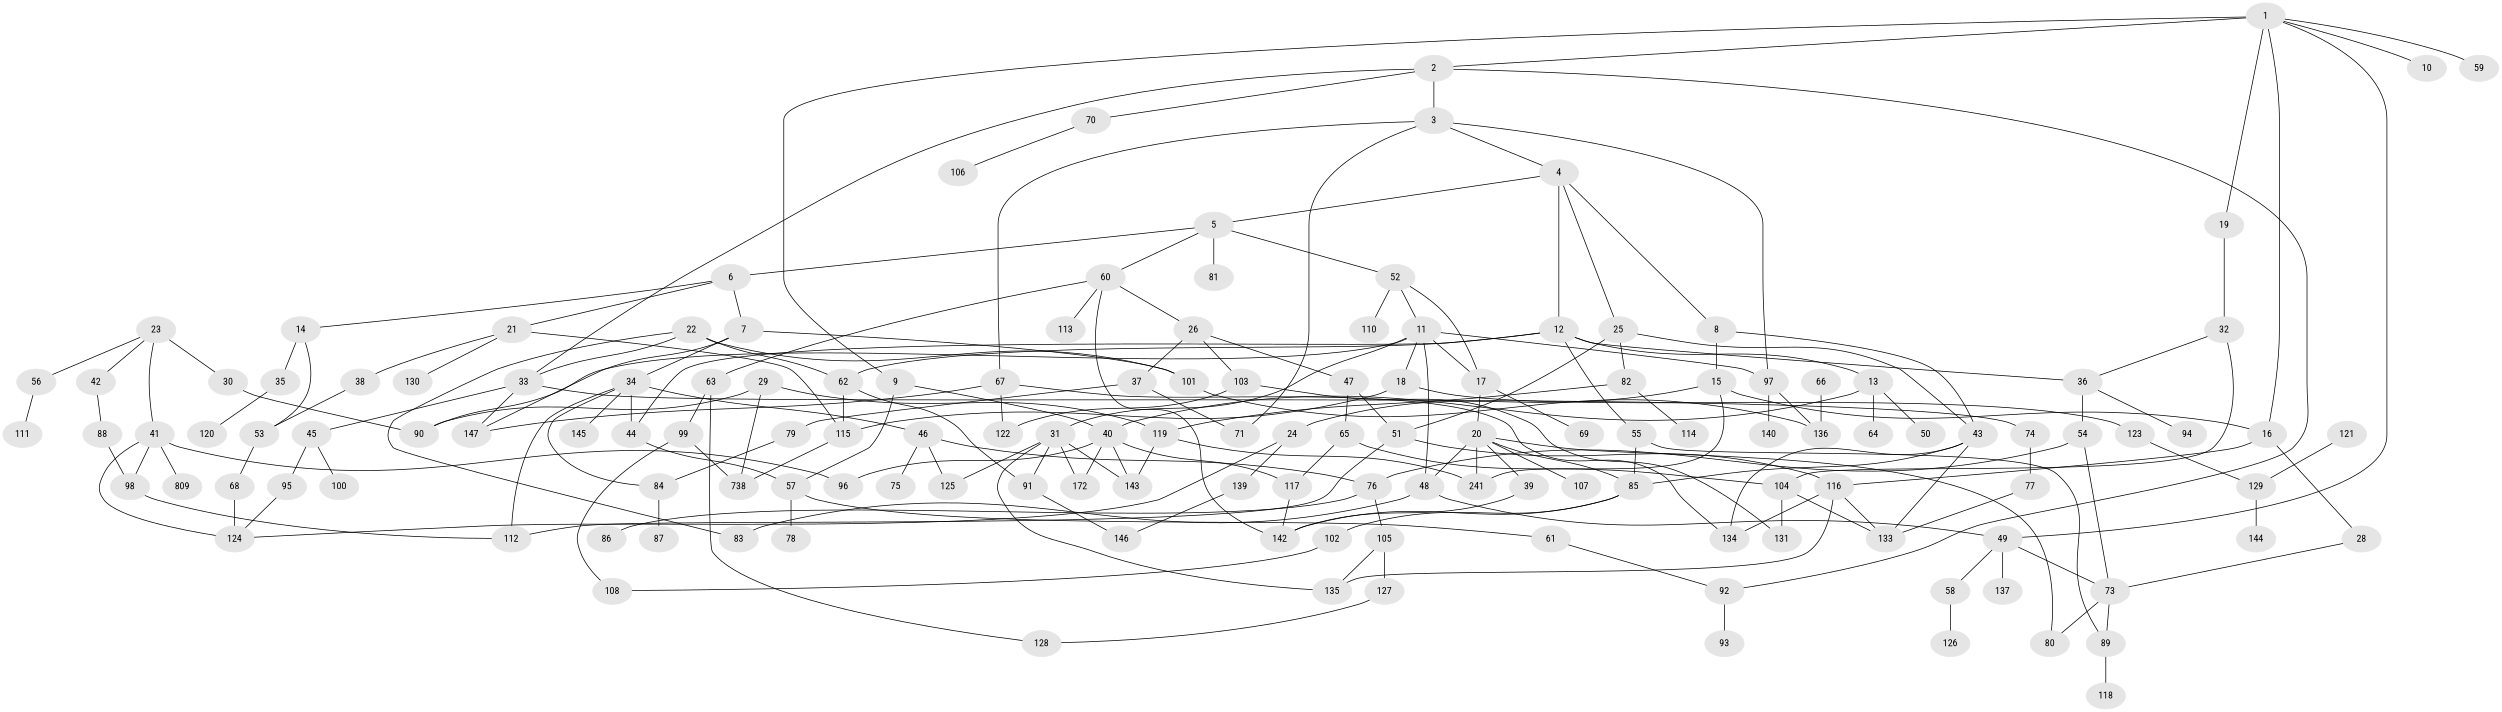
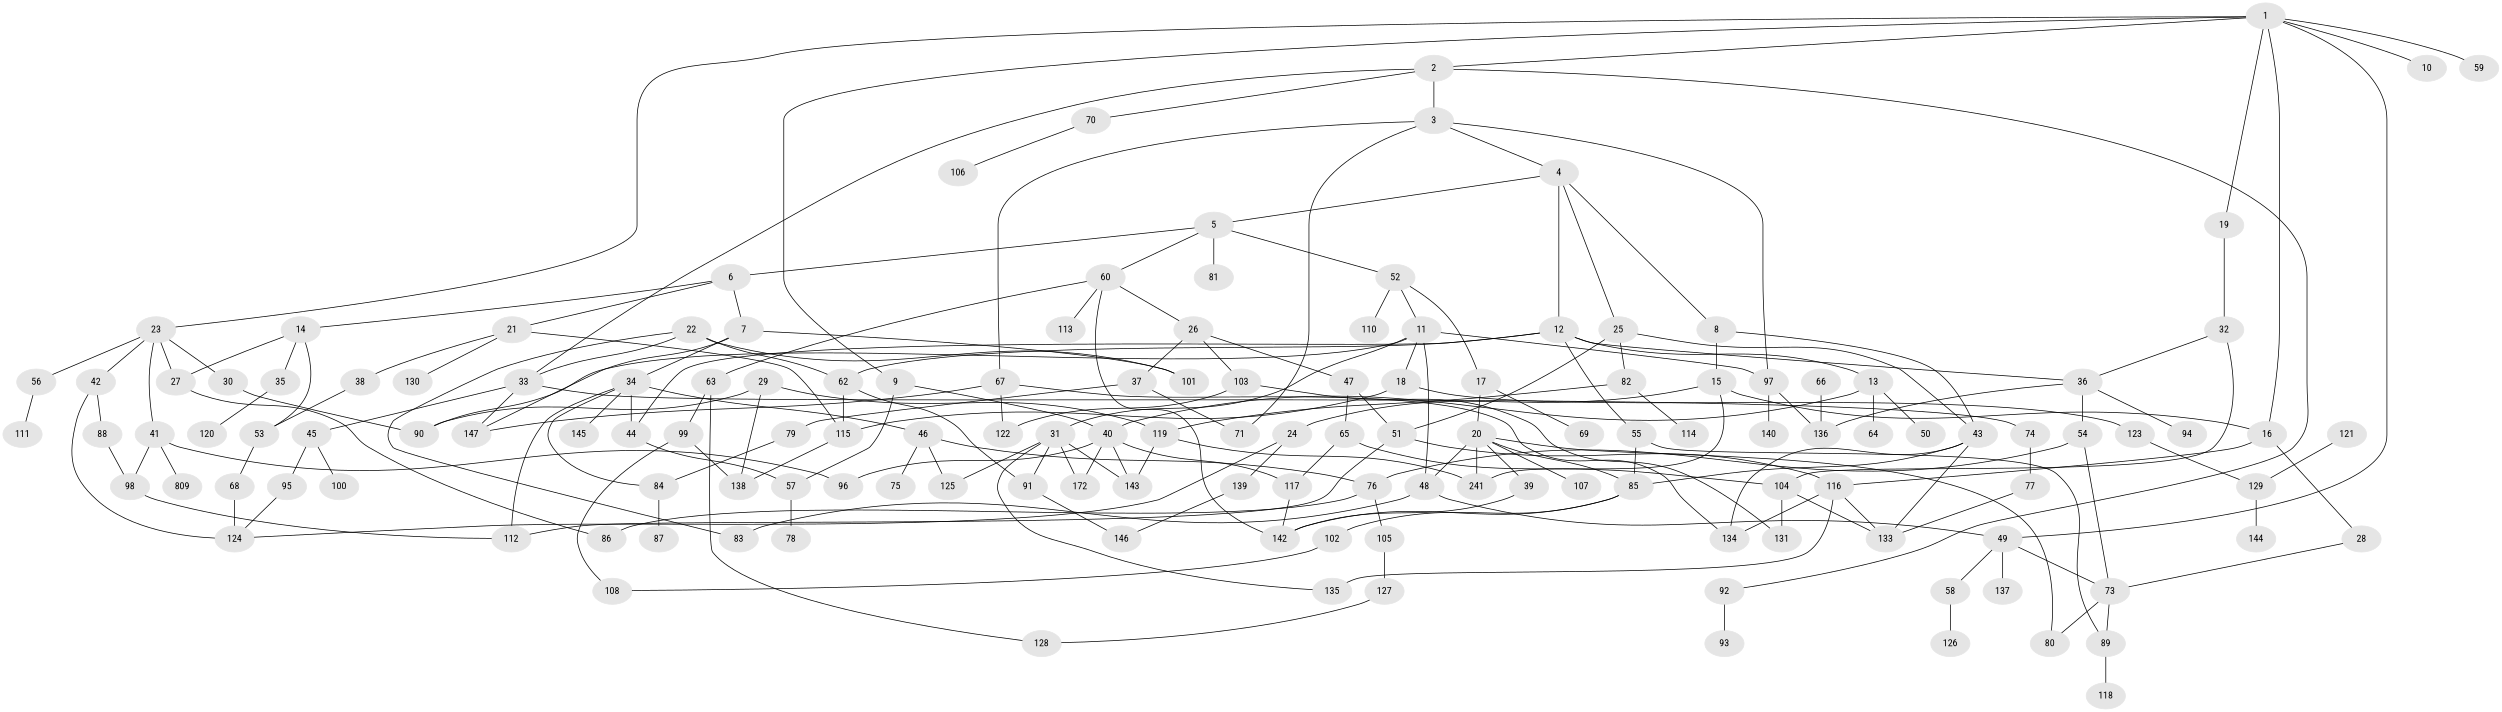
none -> (1133, 31)
(1451, 356) -> none
none -> (176, 382)
(1445, 414) -> (1948, 398)
(739, 487) -> (739, 487)
(122, 512) -> (101, 503)
(1551, 539) -> none
(1358, 565) -> none
